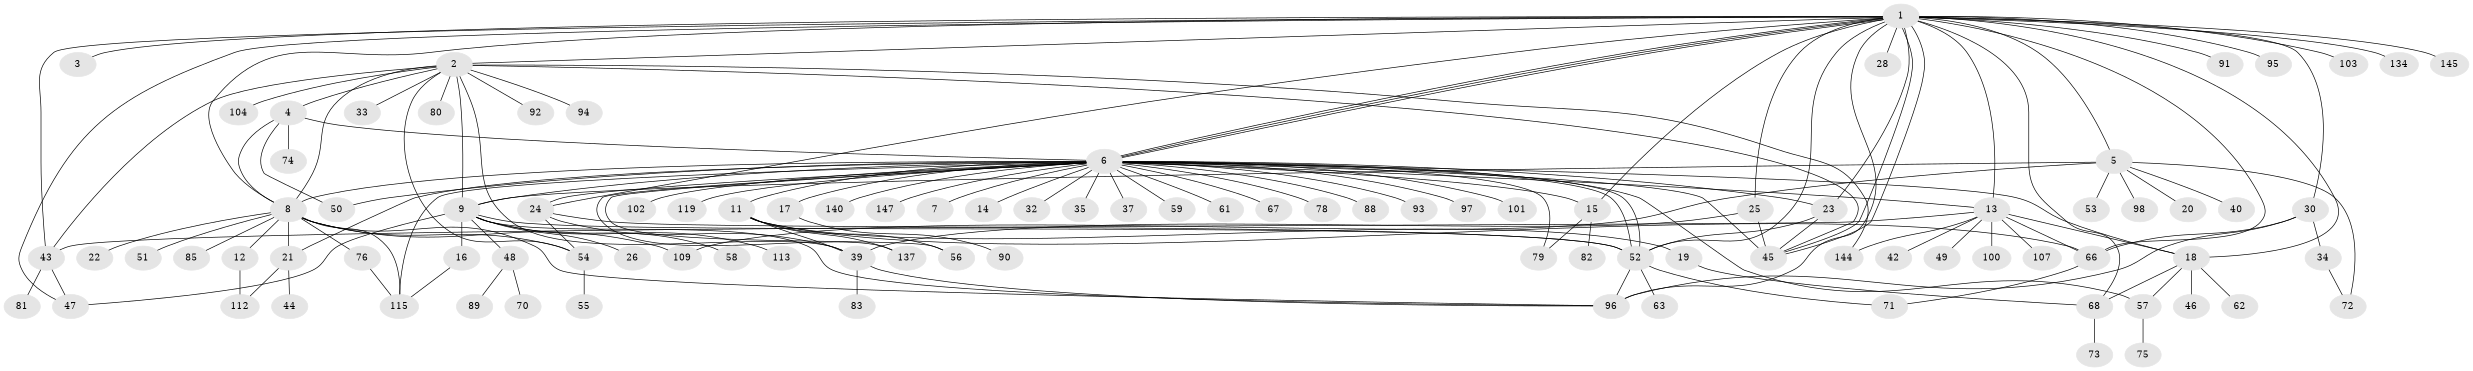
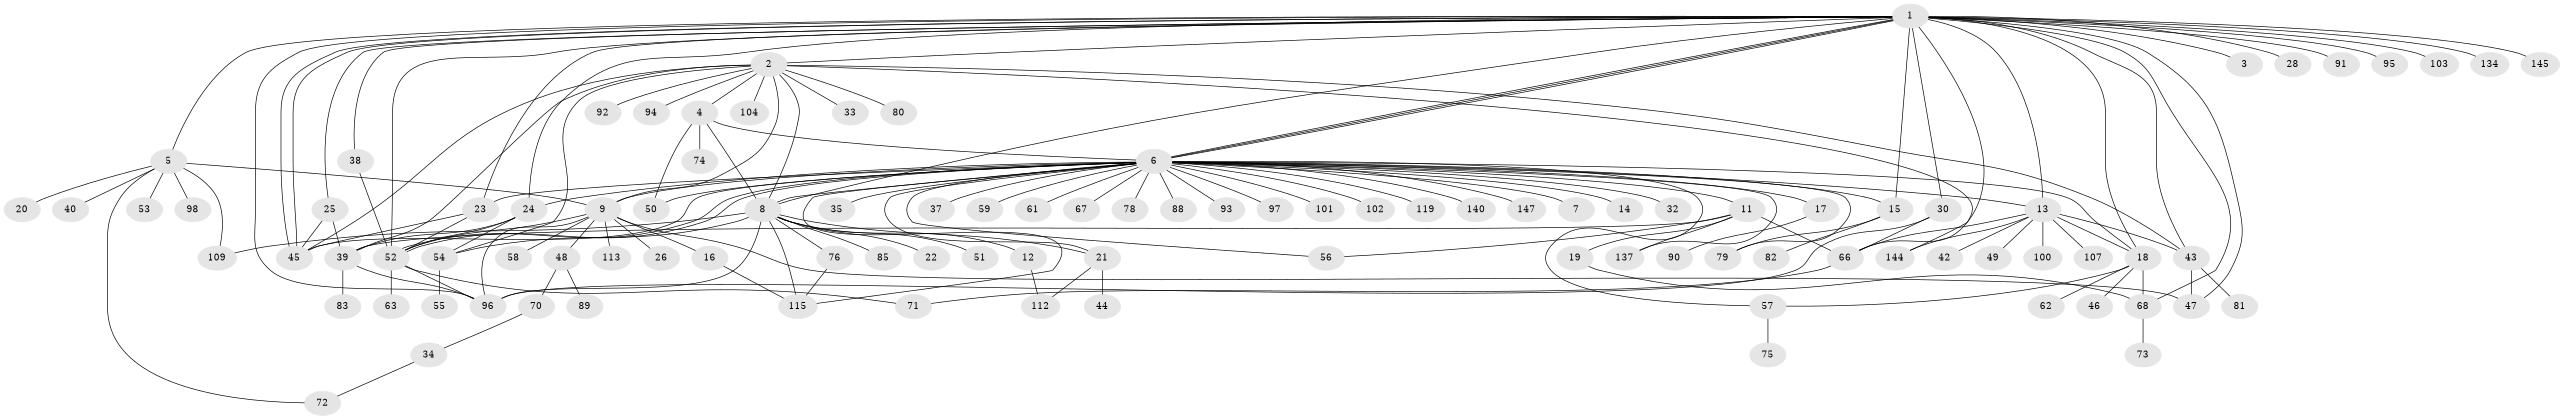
none -> (356, 161)
(2317, 233) -> (483, 331)
